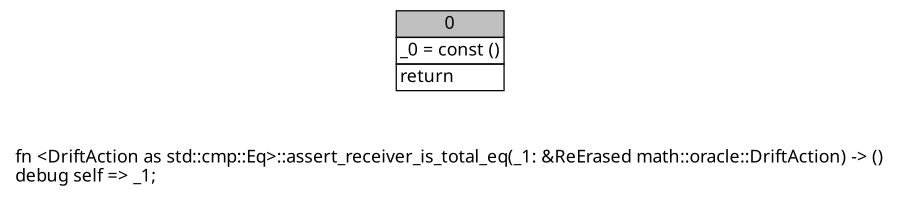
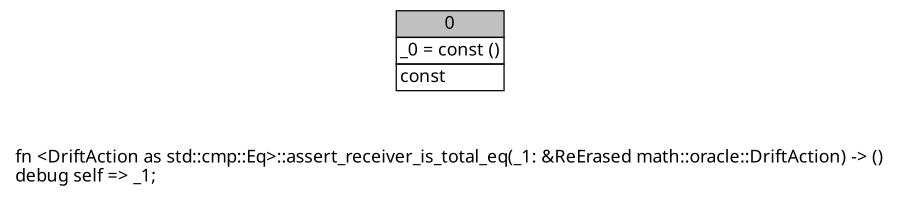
(427, 77) -> (424, 77)
